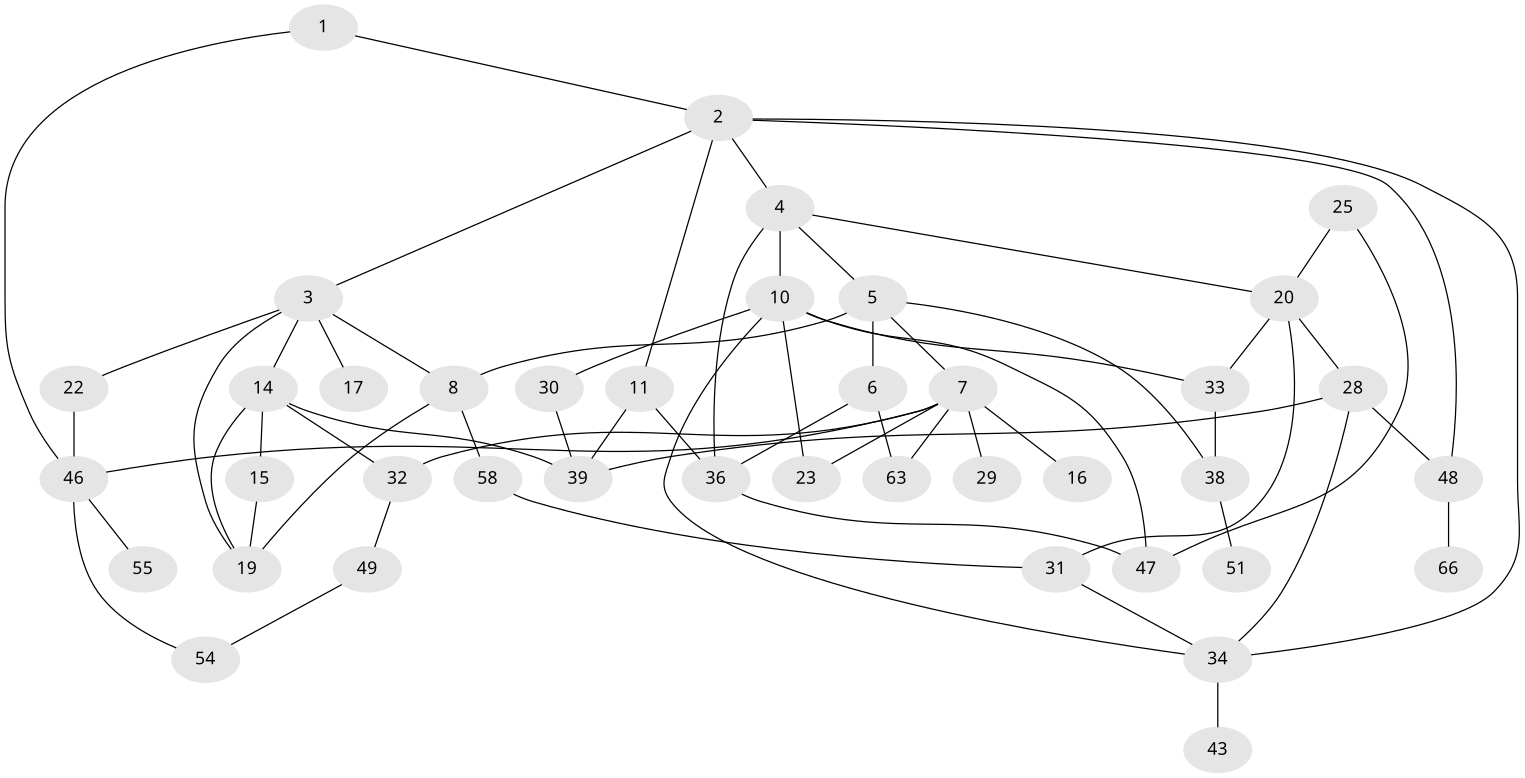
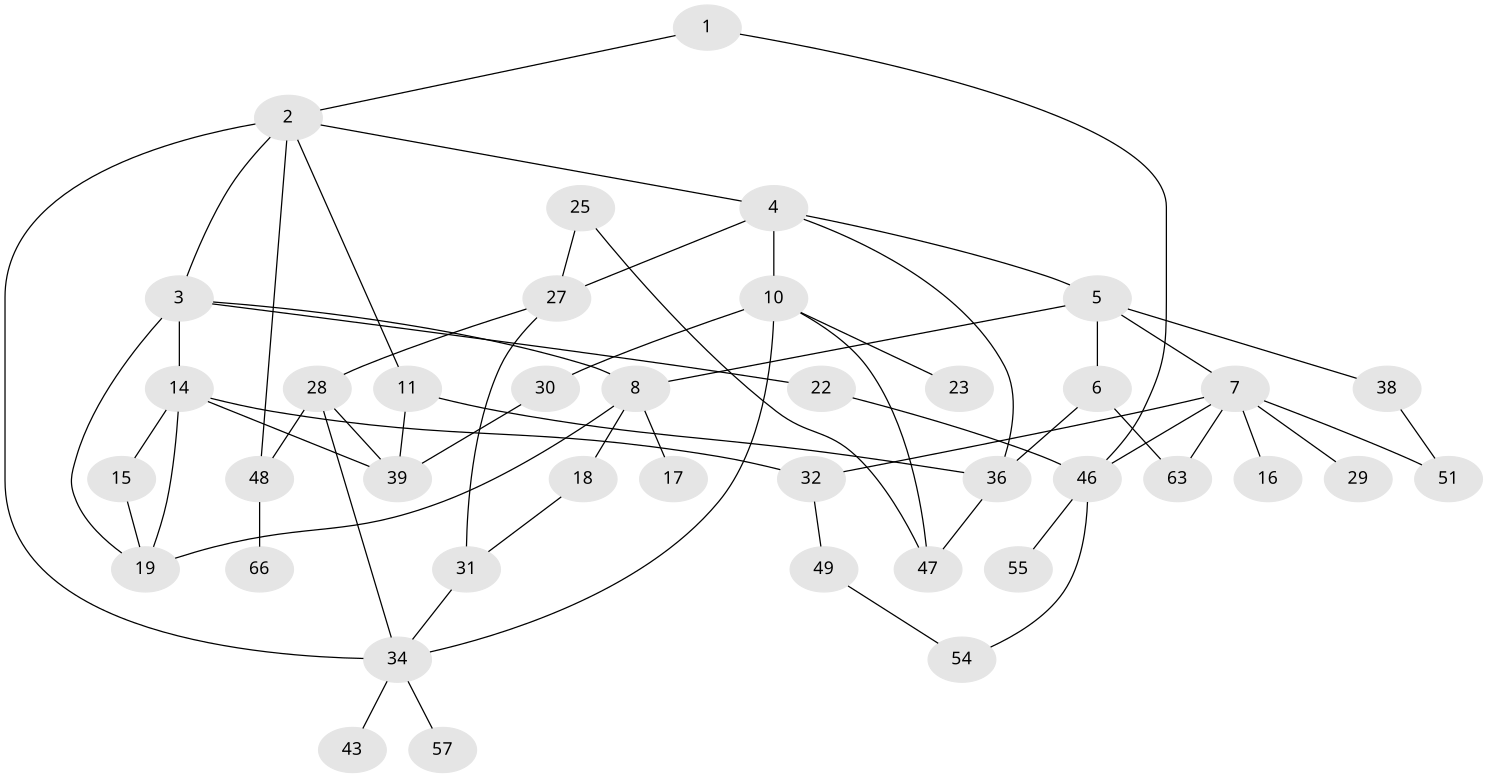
(1284, 298) -> (557, 298)
(331, 344) -> (651, 425)
(1215, 389) -> none
(895, 428) -> (1344, 432)
(488, 479) -> (583, 479)
none -> (443, 750)
